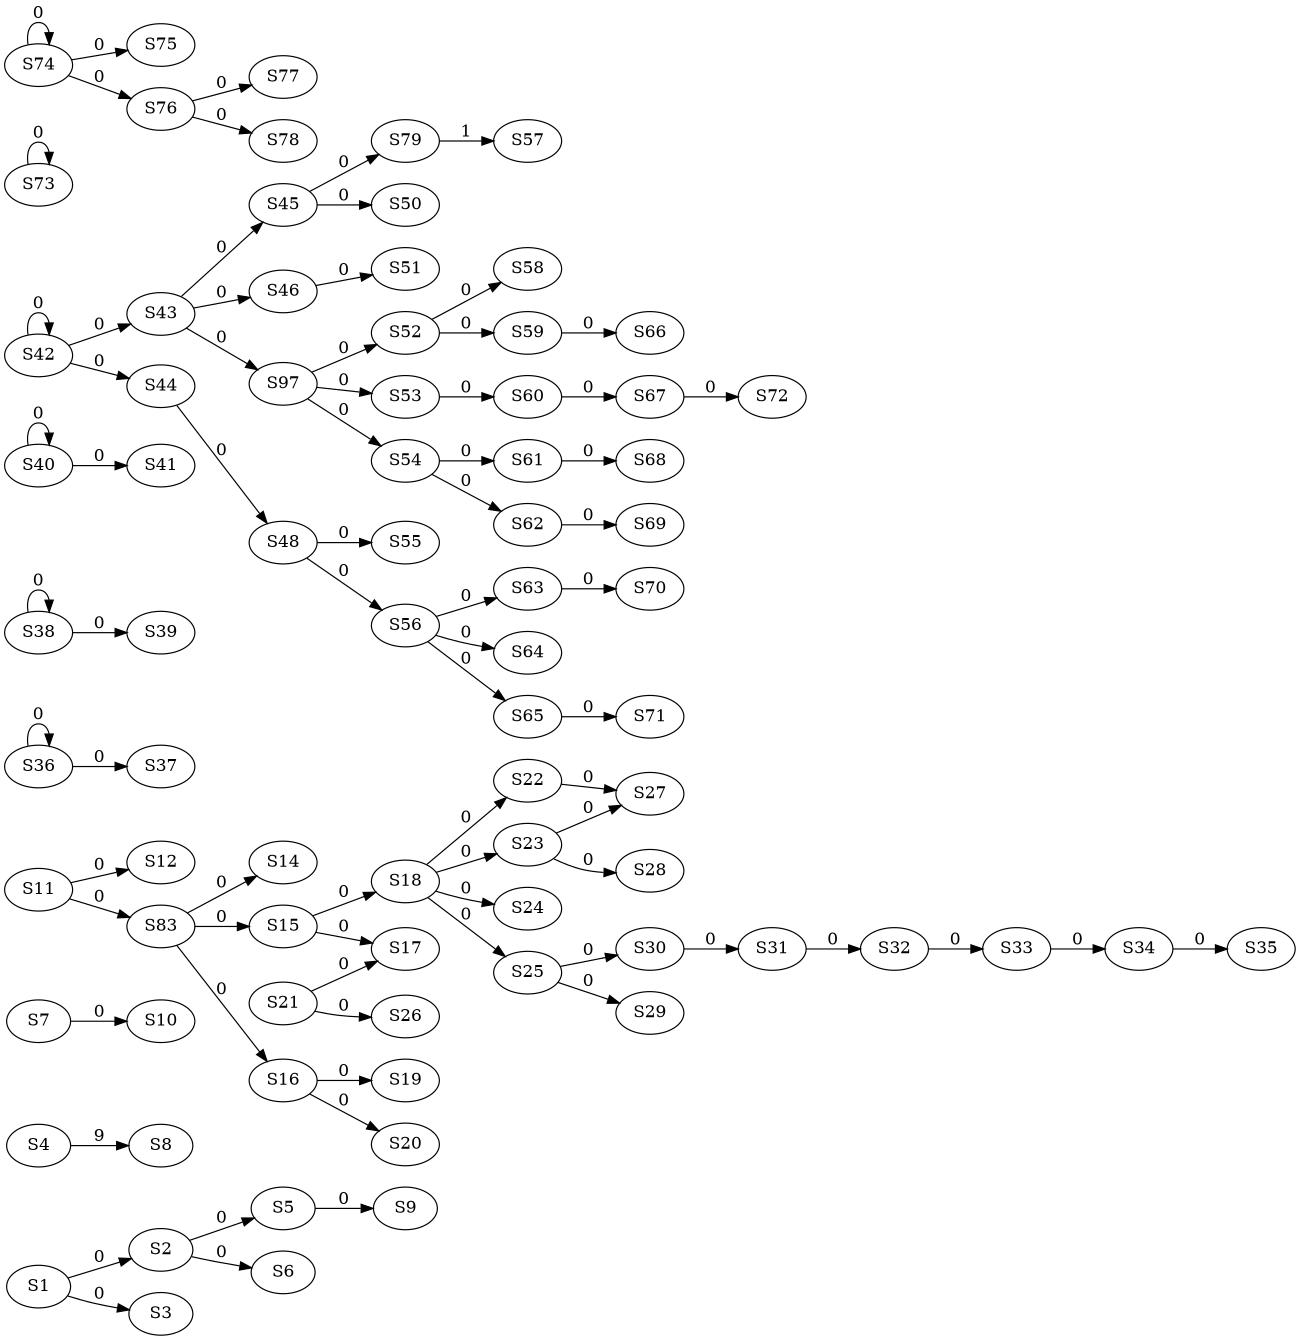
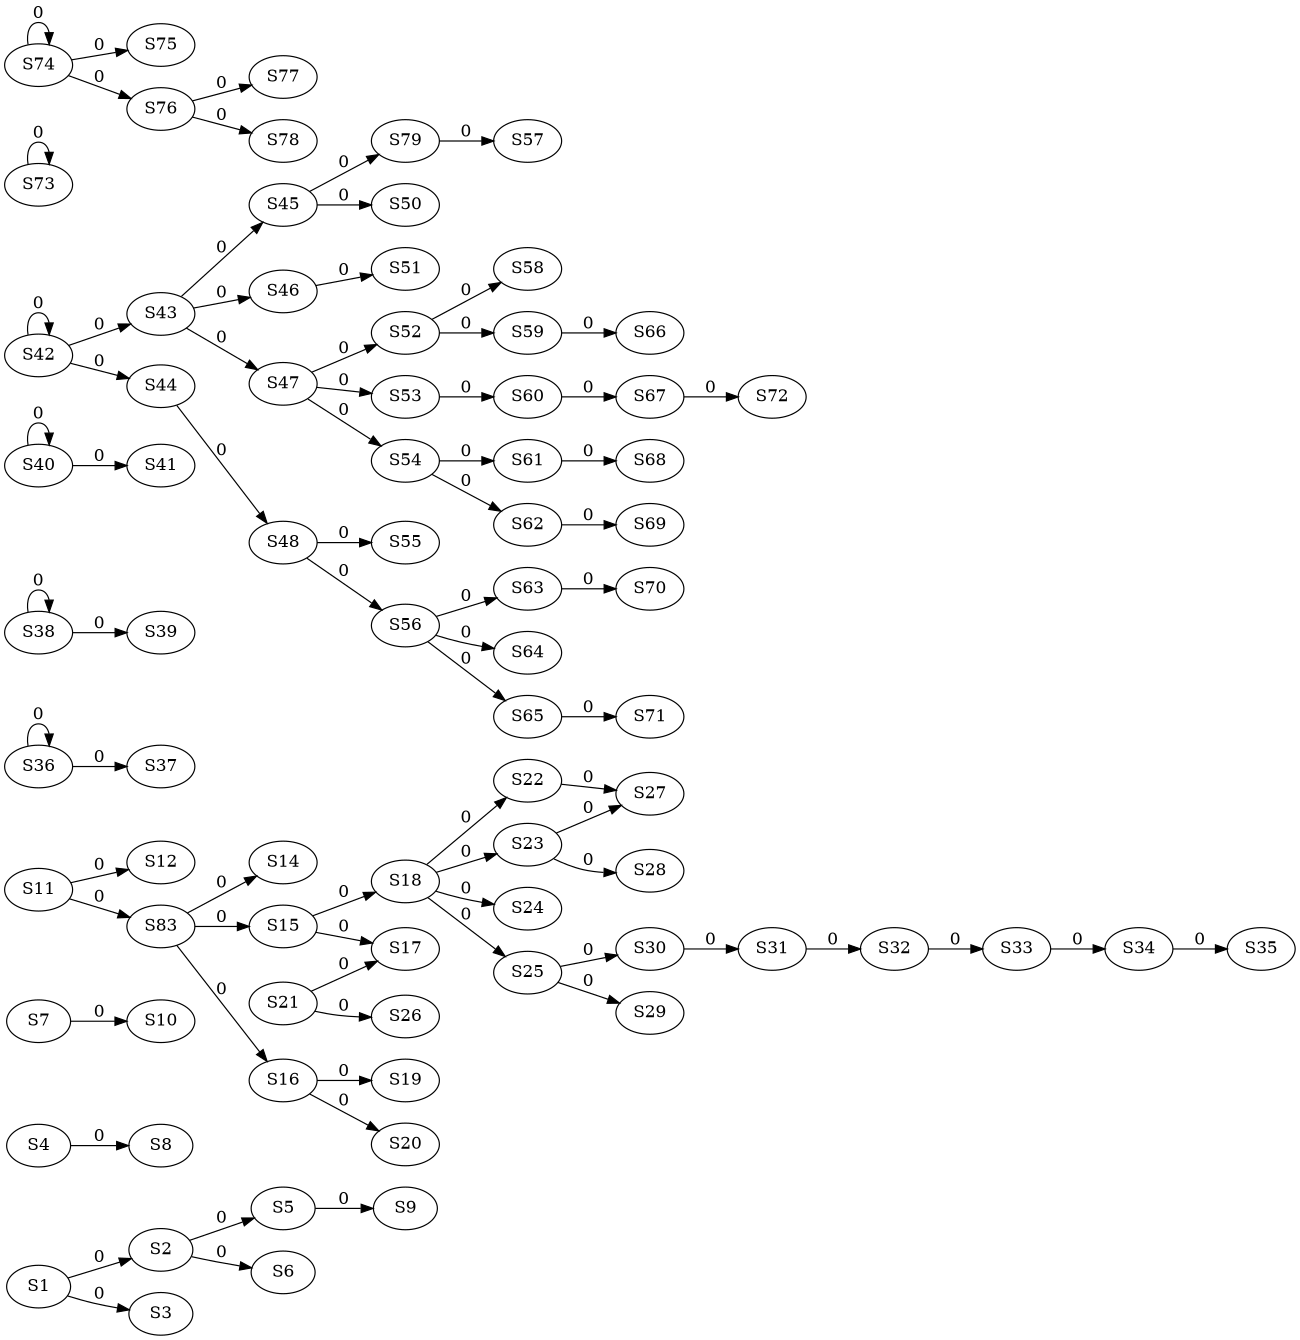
(467, 132) -> (467, 132)
(283, 384) -> (283, 384)
(100, 1137) -> (100, 1137)
